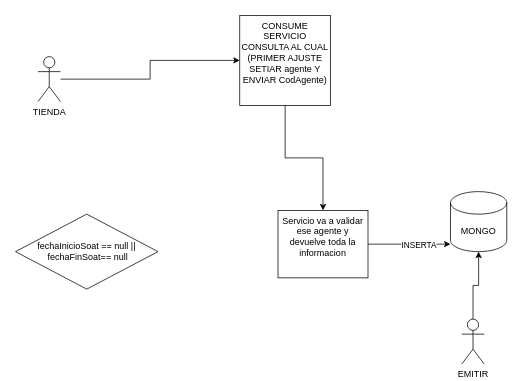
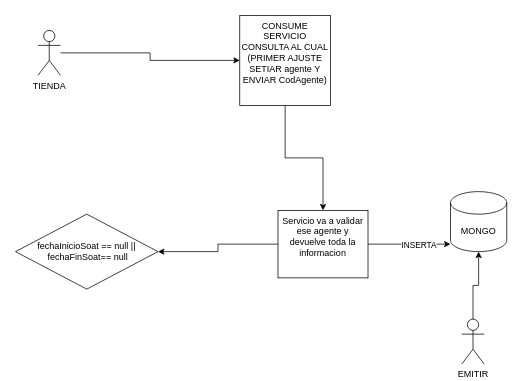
(49, 79) -> (49, 53)
none -> (195, 252)
